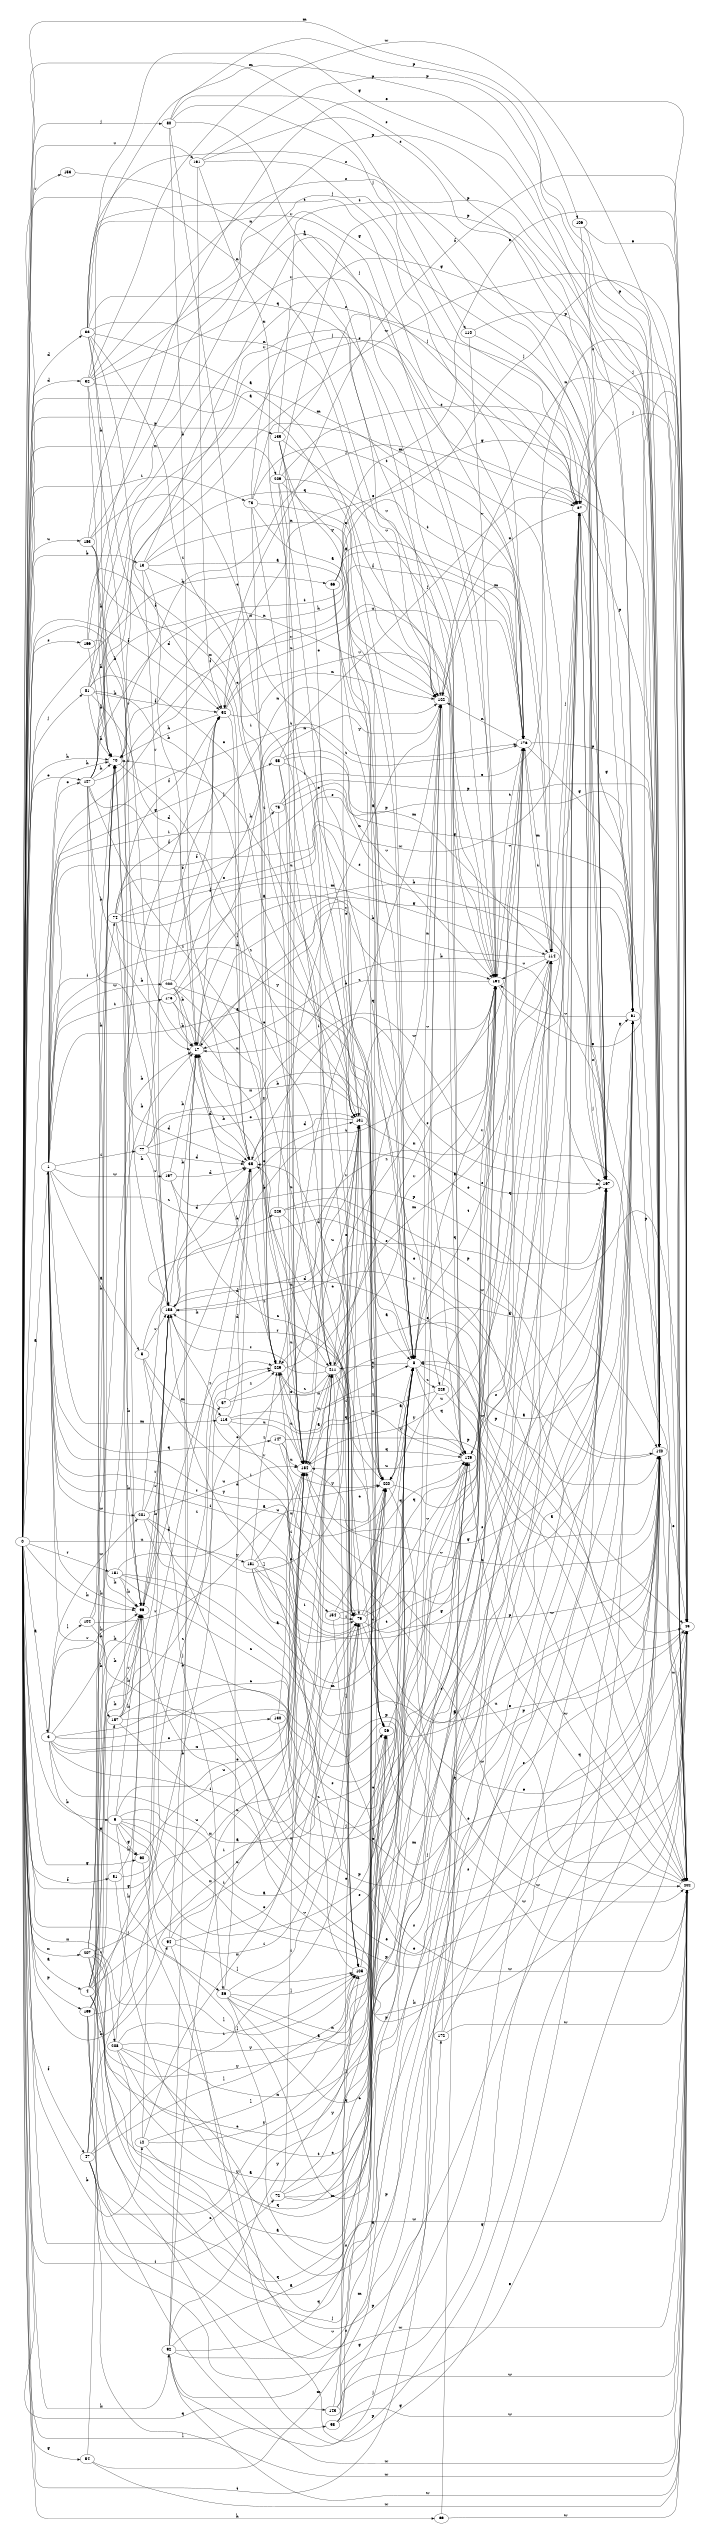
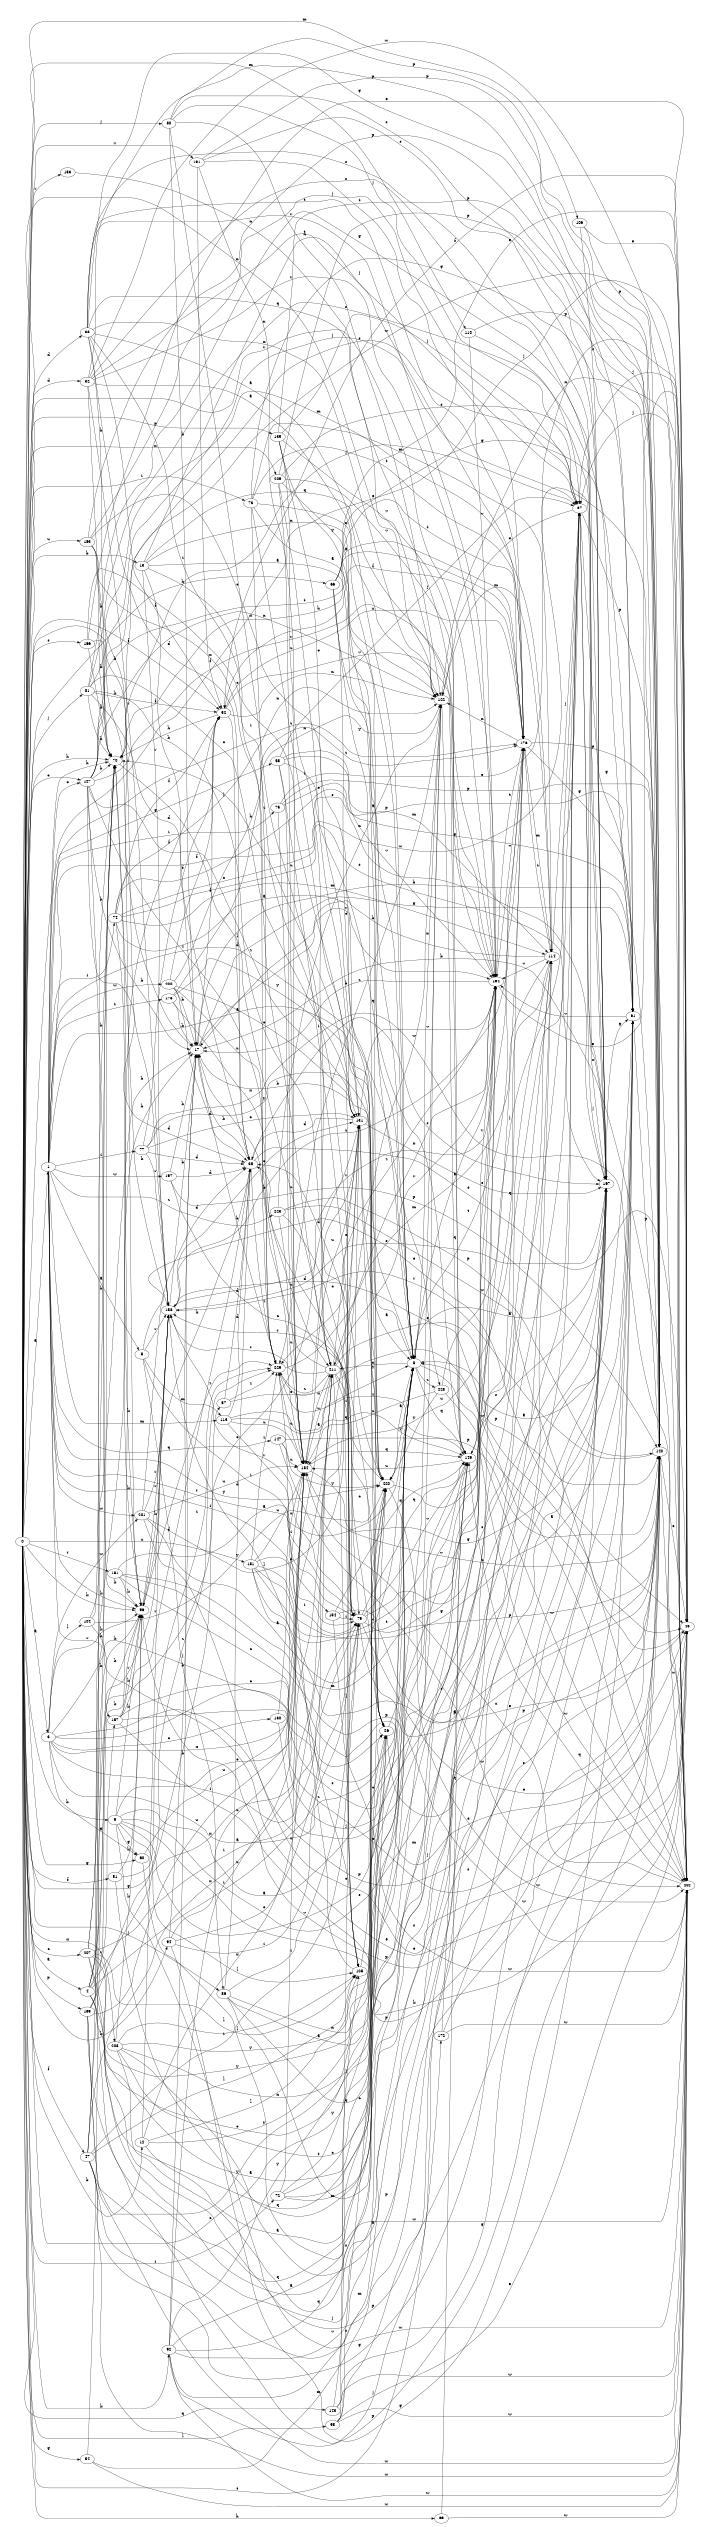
(48, 1949) -> (48, 1949)
(292, 1993) -> none
